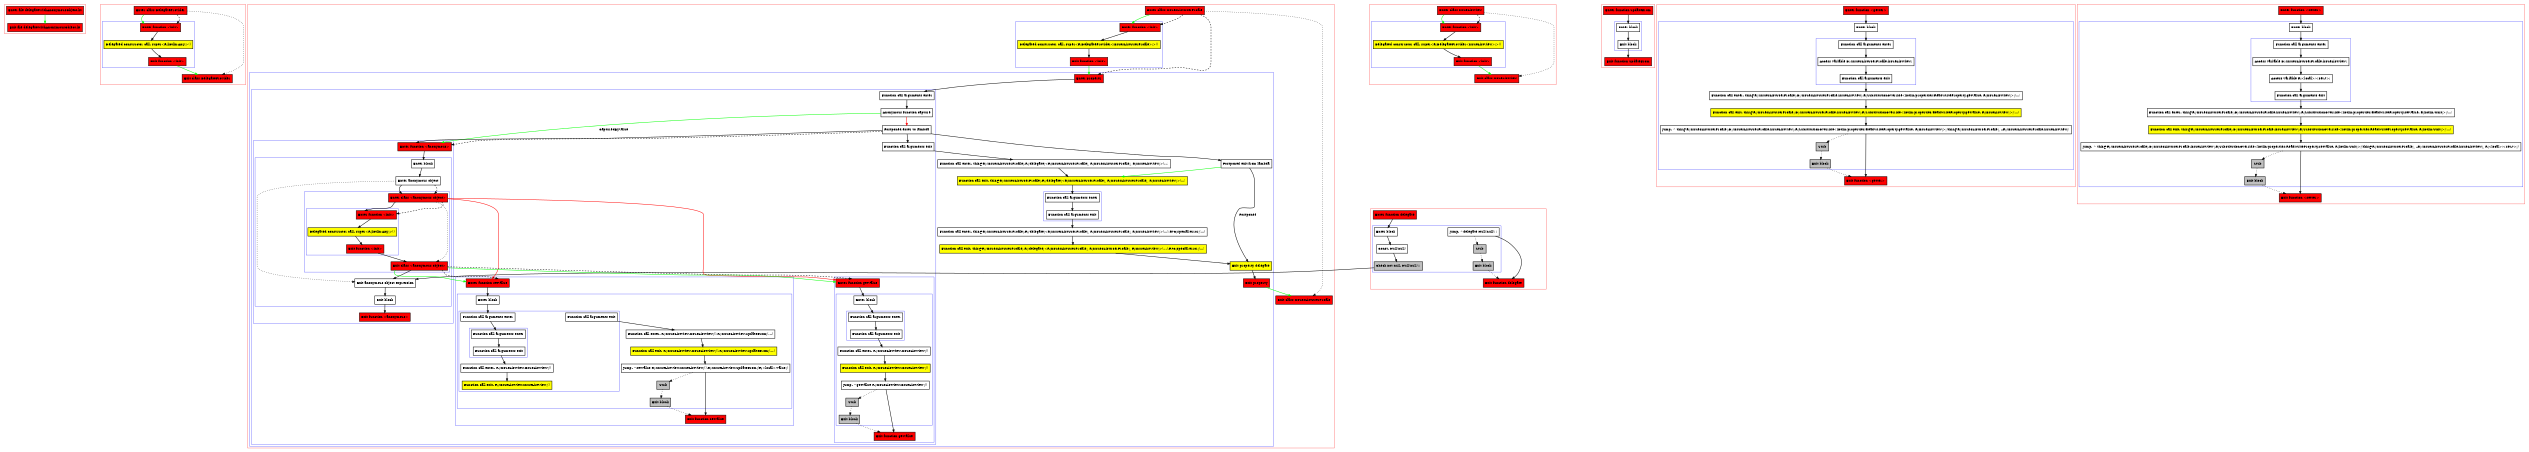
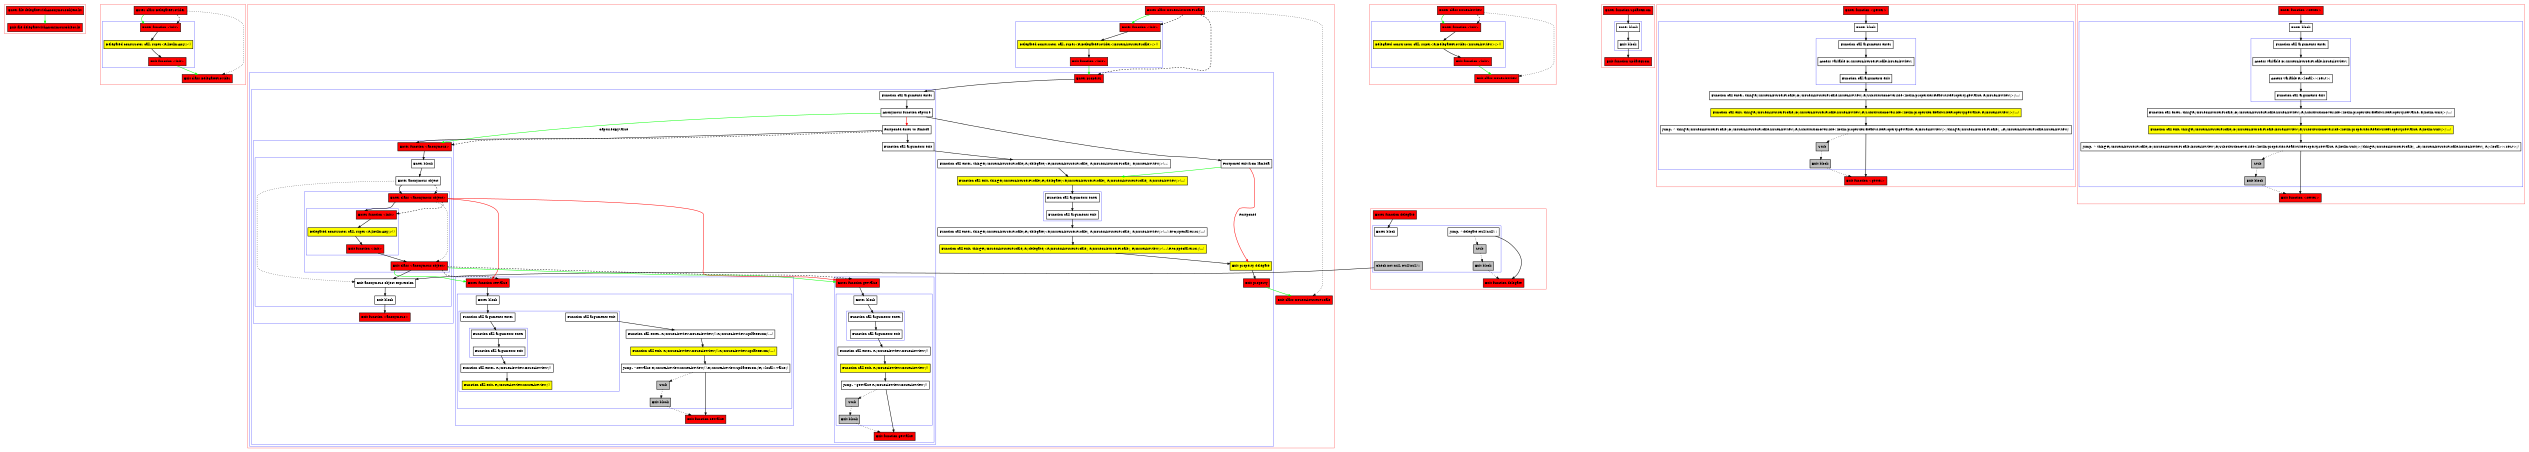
(1075, 150) -> (1072, 143)
(1240, 209) -> (1240, 209)
(1392, 249) -> none
